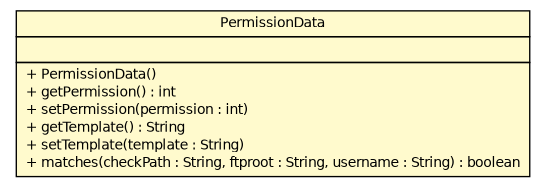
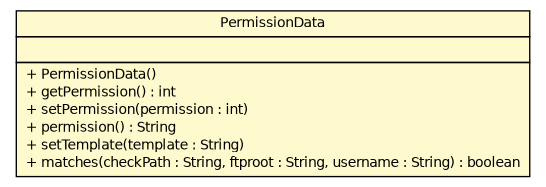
(106, 128) -> (101, 128)
